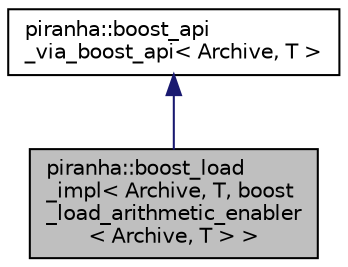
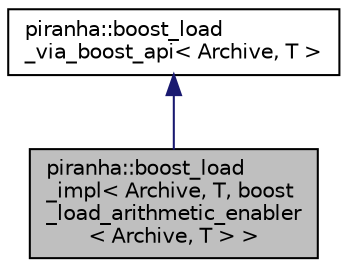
(174, 42) -> (174, 42)
